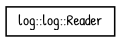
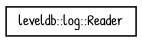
(60, 21) -> (71, 21)
